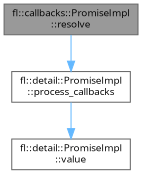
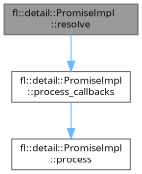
(71, 19) -> (71, 19)
(71, 154) -> (71, 154)
